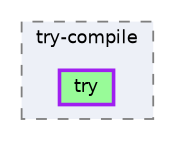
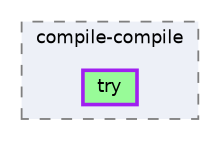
(87, 39) -> (110, 39)
